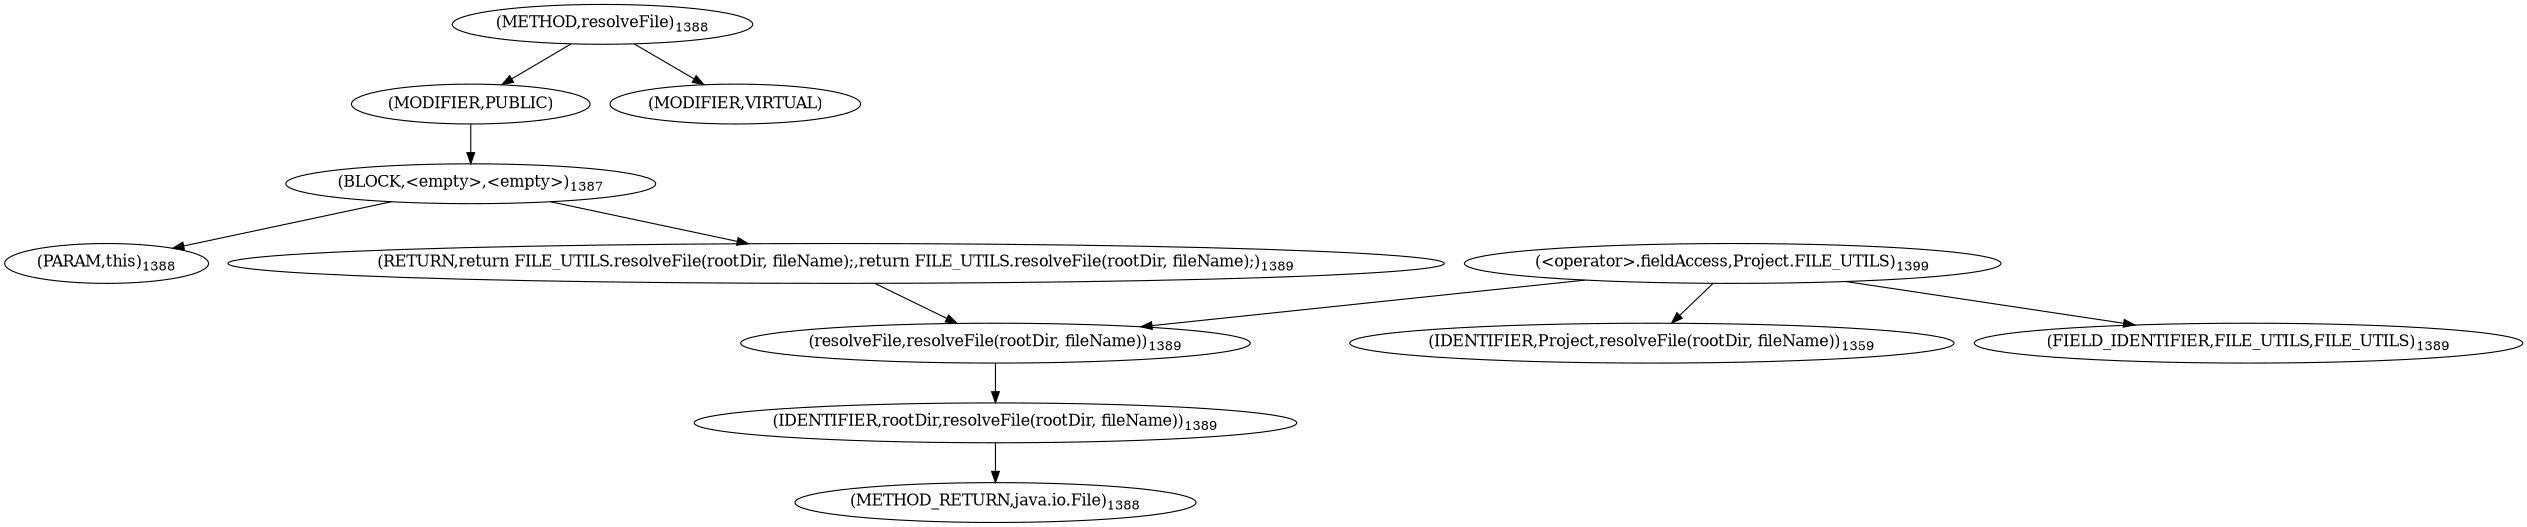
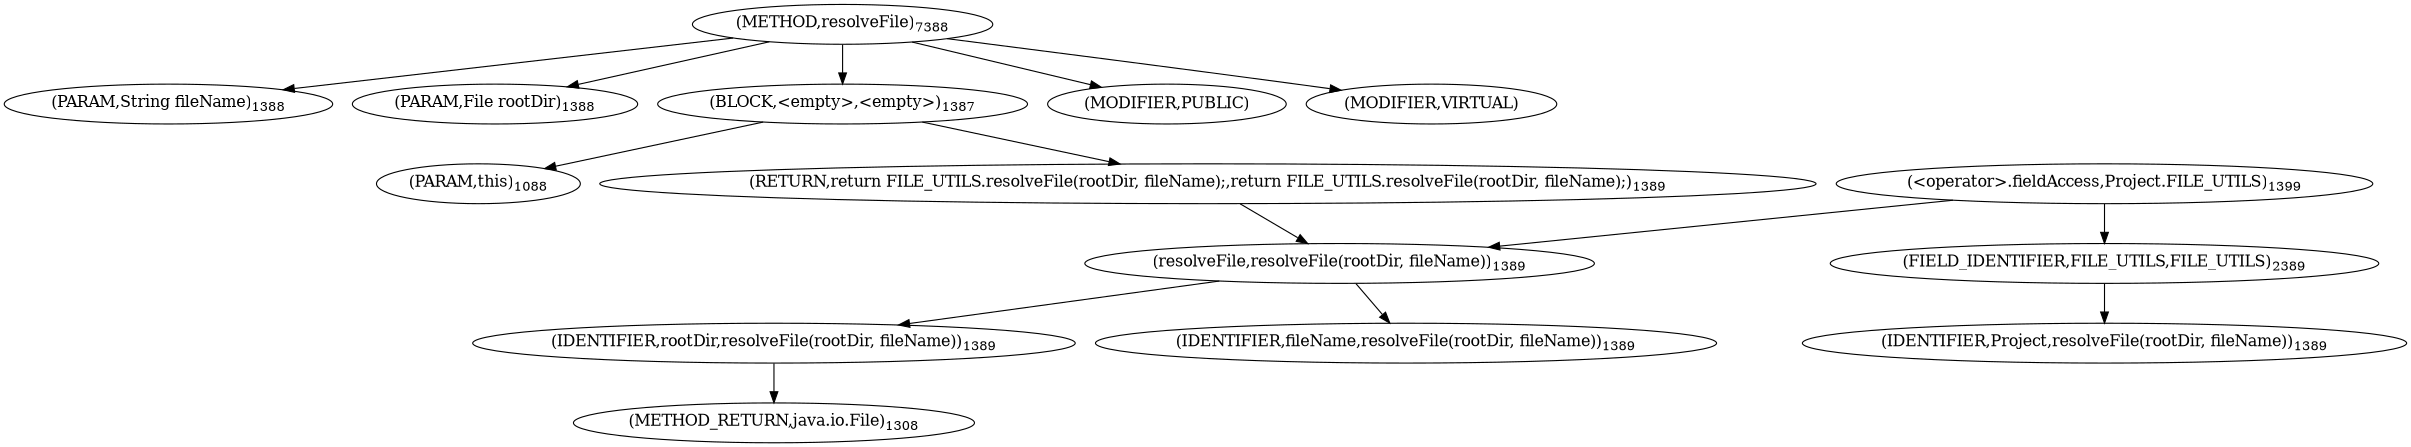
(692, 23) -> (932, 23)
none -> (168, 104)
none -> (495, 104)
(471, 138) -> (843, 59)
(159, 262) -> (531, 182)
(1696, 300) -> (2105, 298)
(1858, 341) -> (2311, 341)
(2433, 341) -> (2289, 262)
none -> (1406, 343)
(1124, 501) -> (902, 421)
